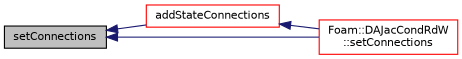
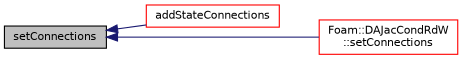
(305, 27) -> none
